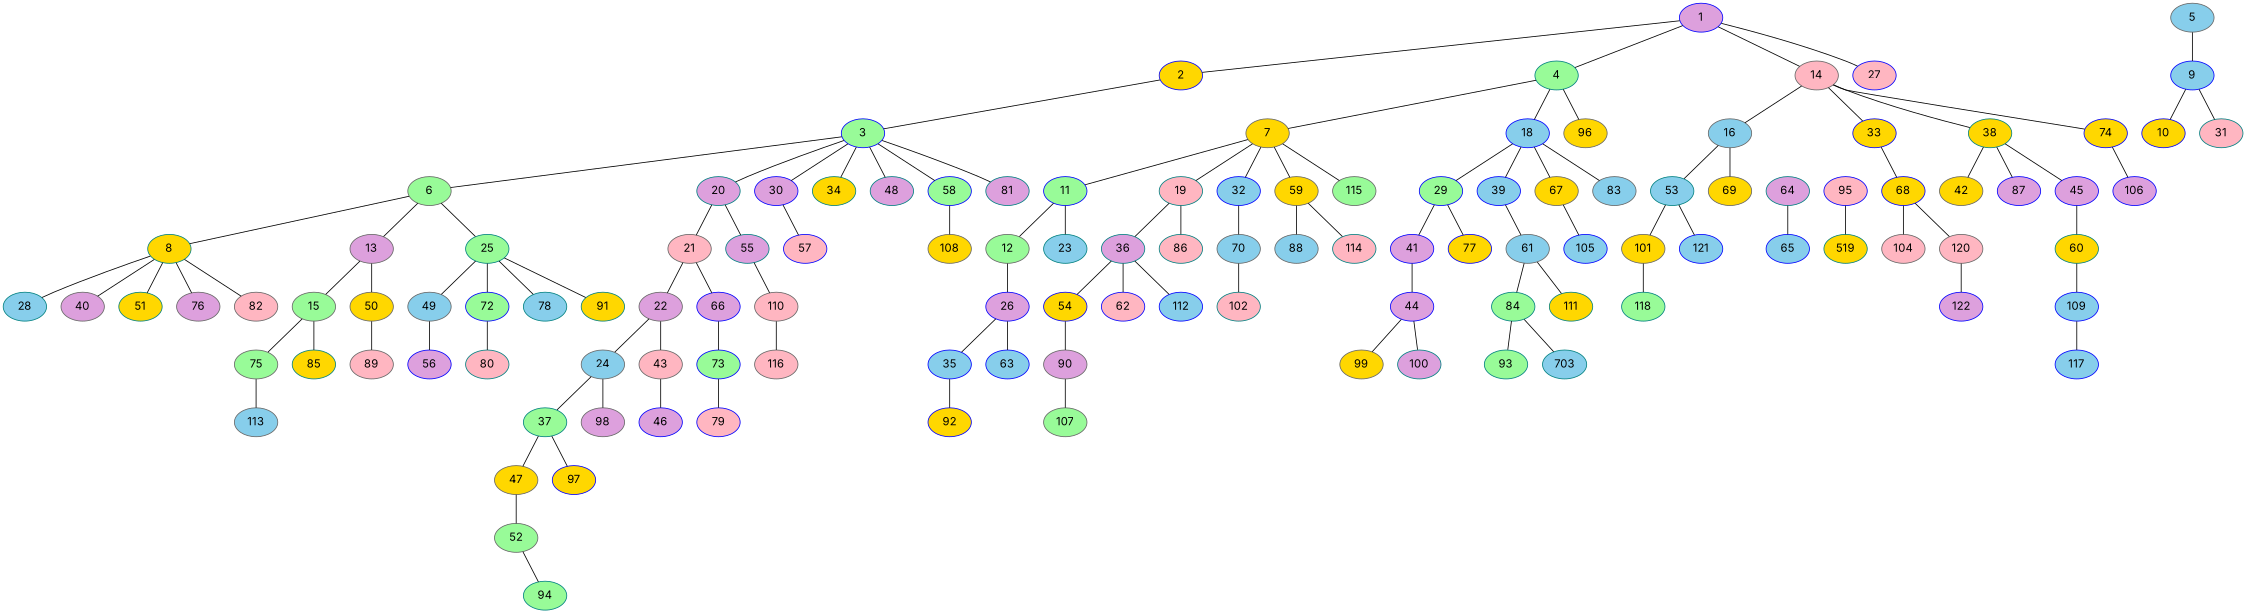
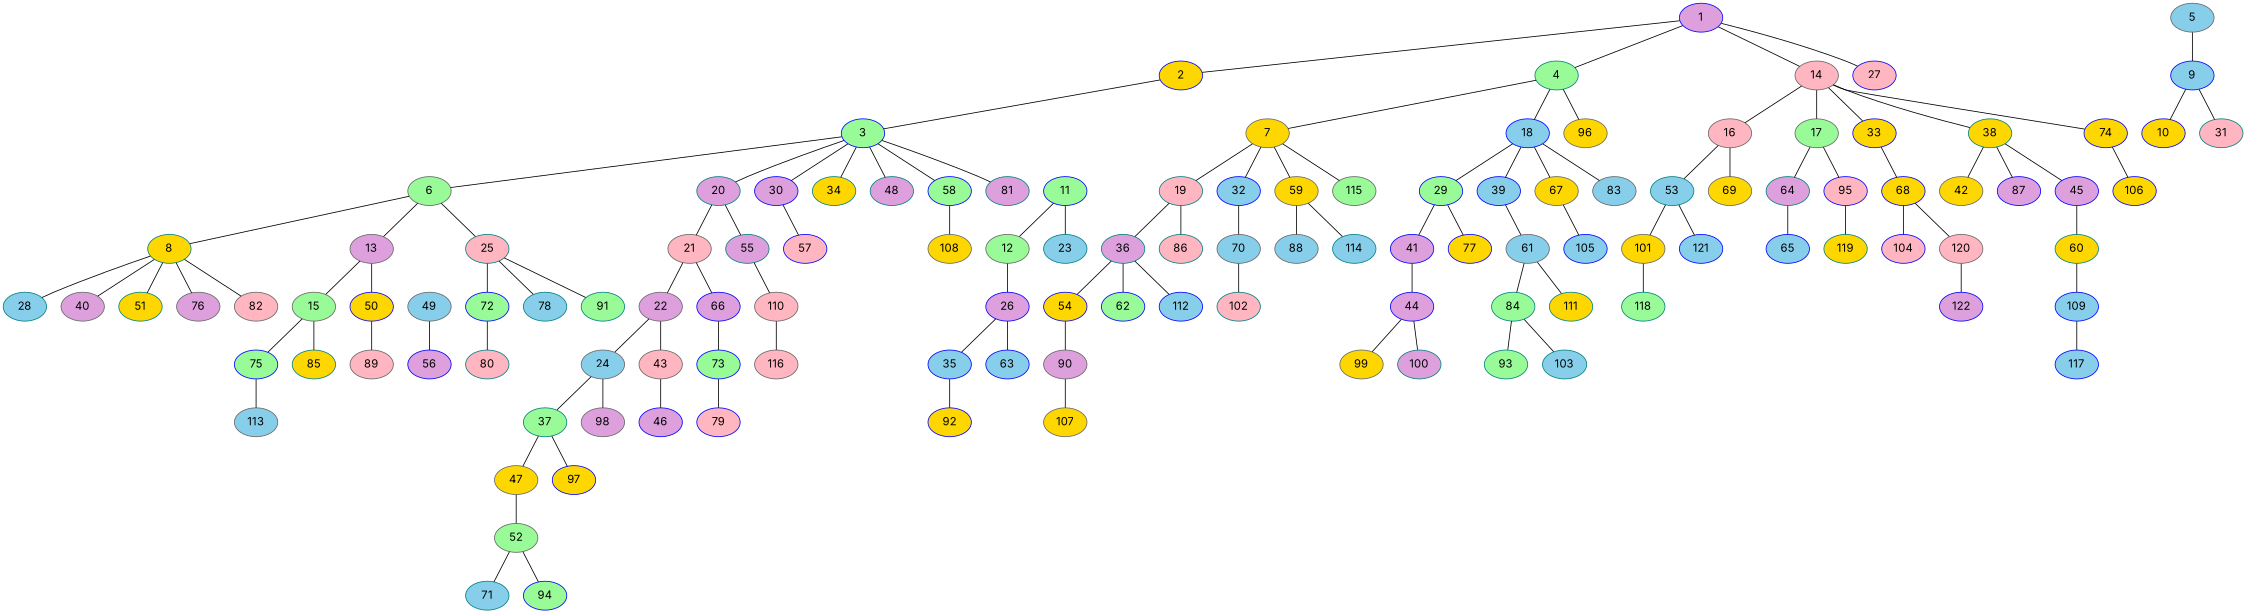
(1730, 133) -> (1730, 133)
none -> (1817, 133)
(1166, 162) -> none
(2135, 191) -> (2135, 191)
(487, 249) -> (487, 249)
(1354, 249) -> (1354, 249)
(1846, 249) -> (1846, 249)
(1903, 249) -> (1903, 249)
(458, 278) -> none
(372, 307) -> (372, 307)
(603, 307) -> (603, 307)
(1123, 307) -> (1123, 307)
(256, 364) -> (256, 364)
(1565, 364) -> (1565, 364)
(1065, 422) -> (1065, 422)
none -> (487, 596)
(545, 596) -> (545, 596)
